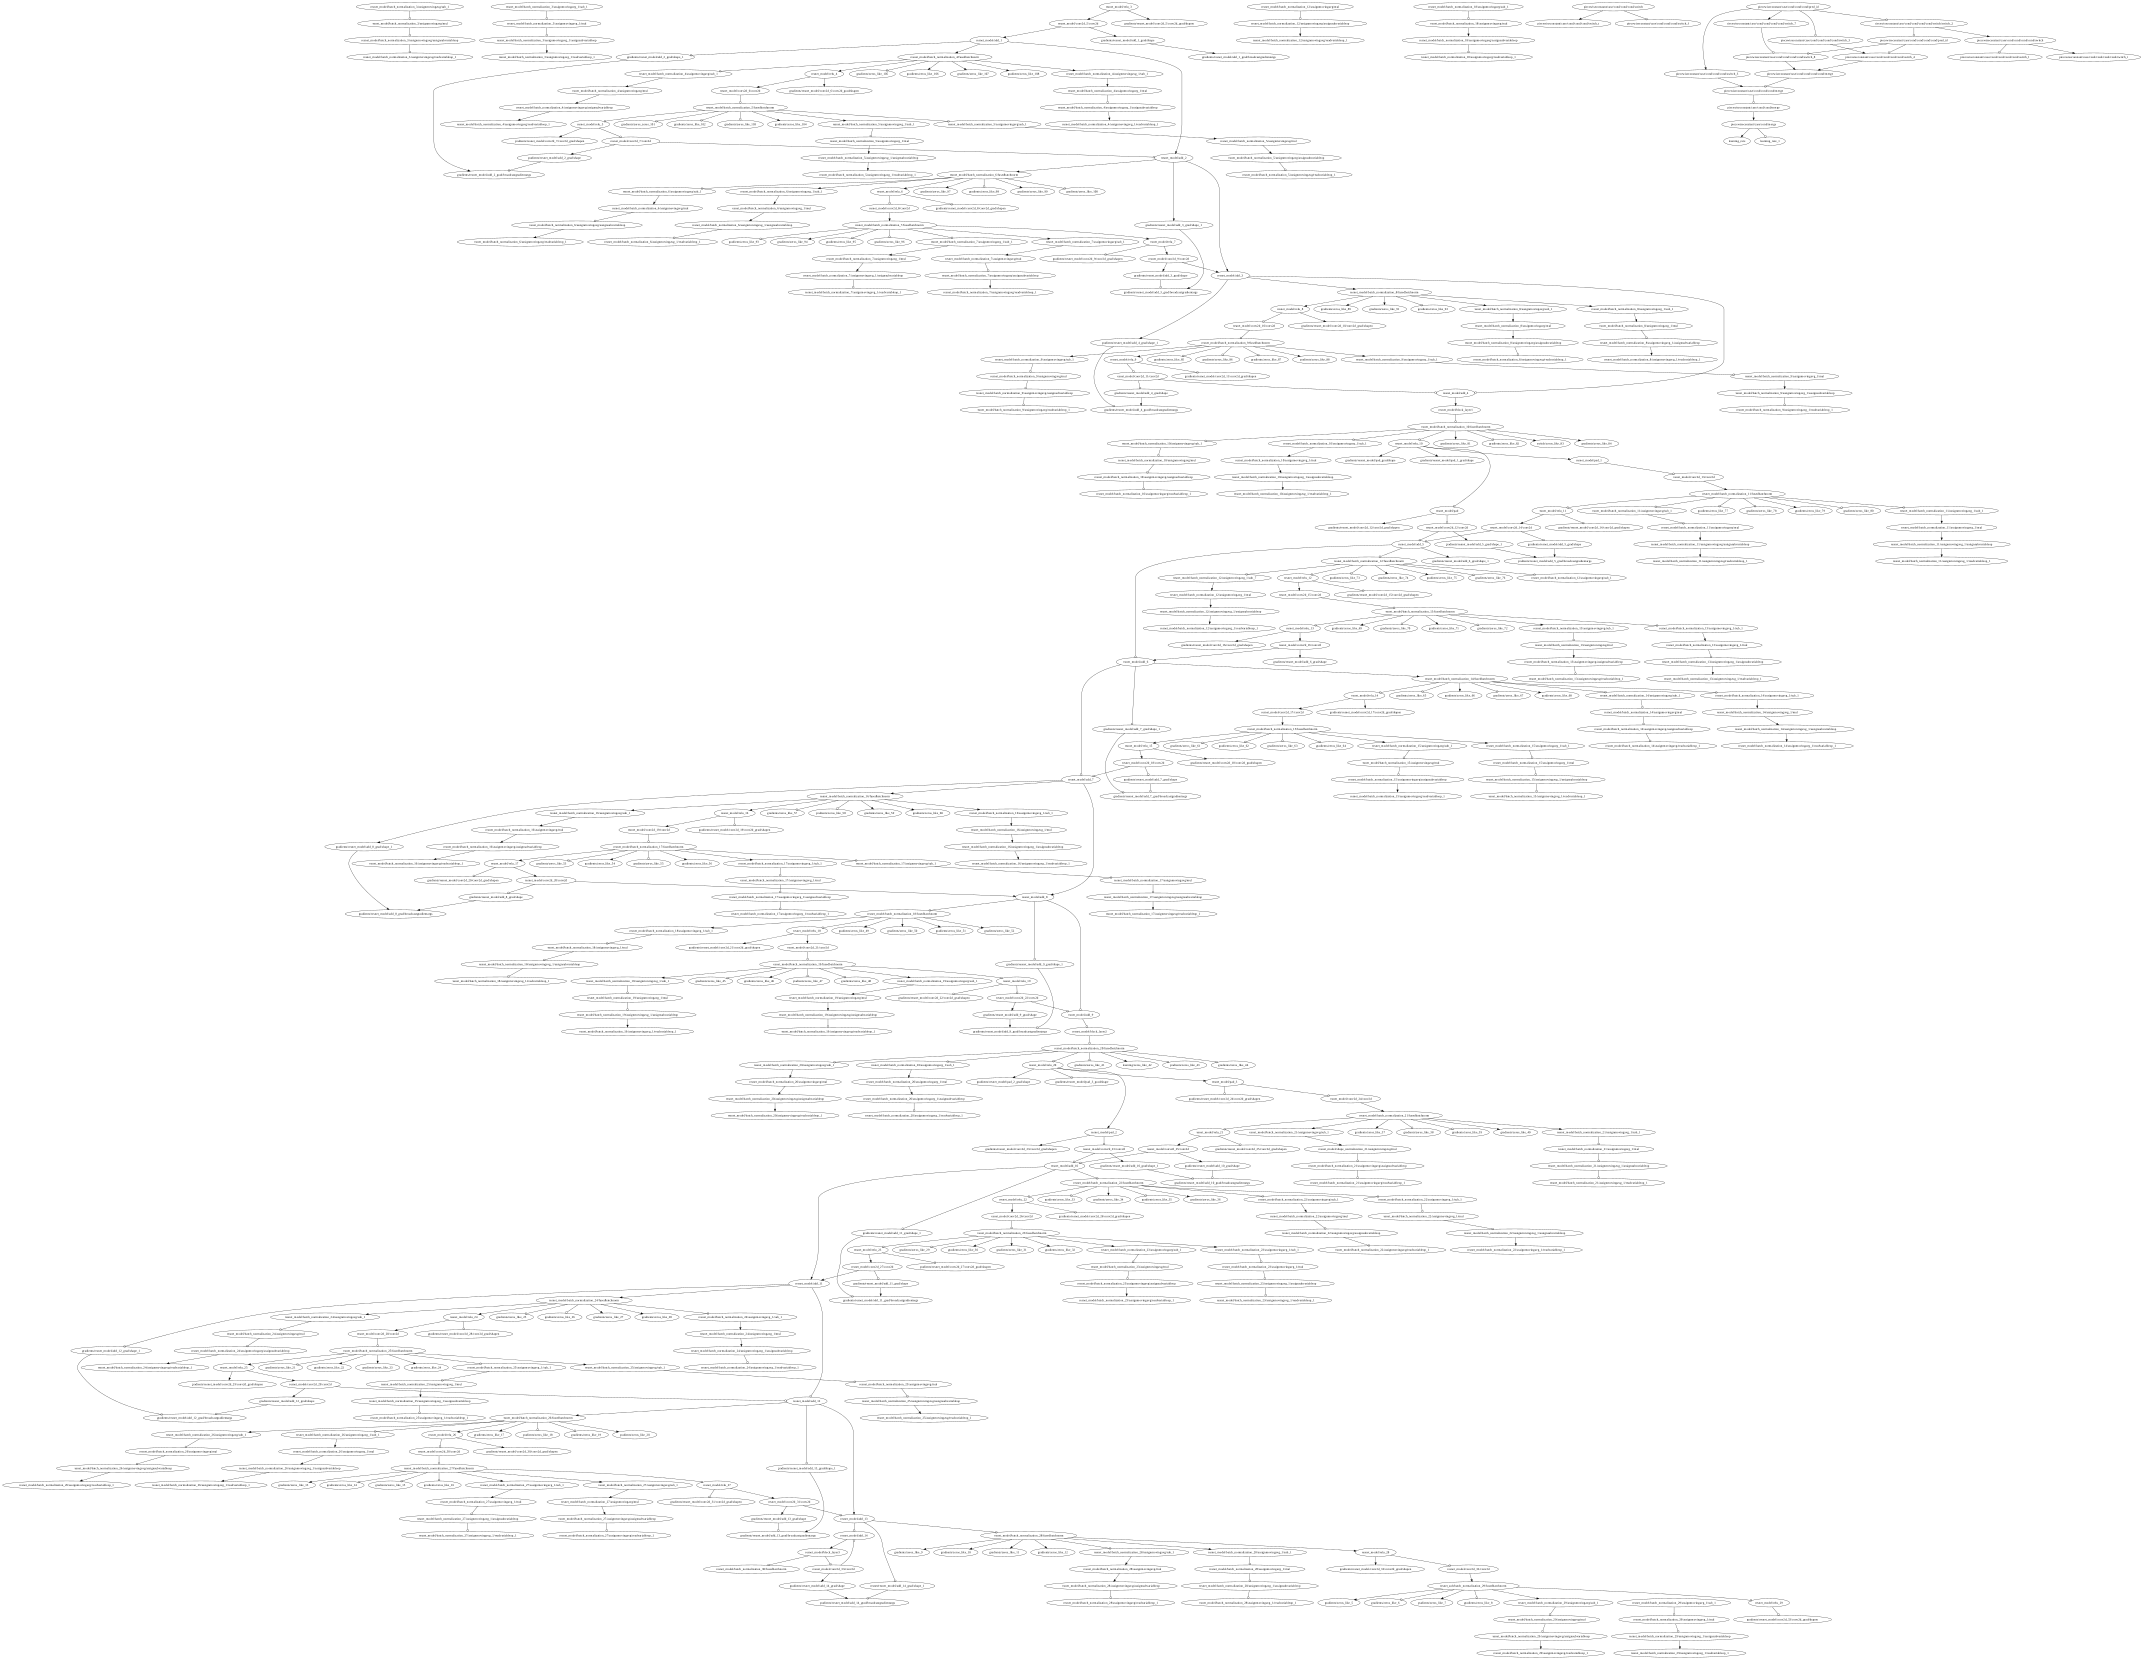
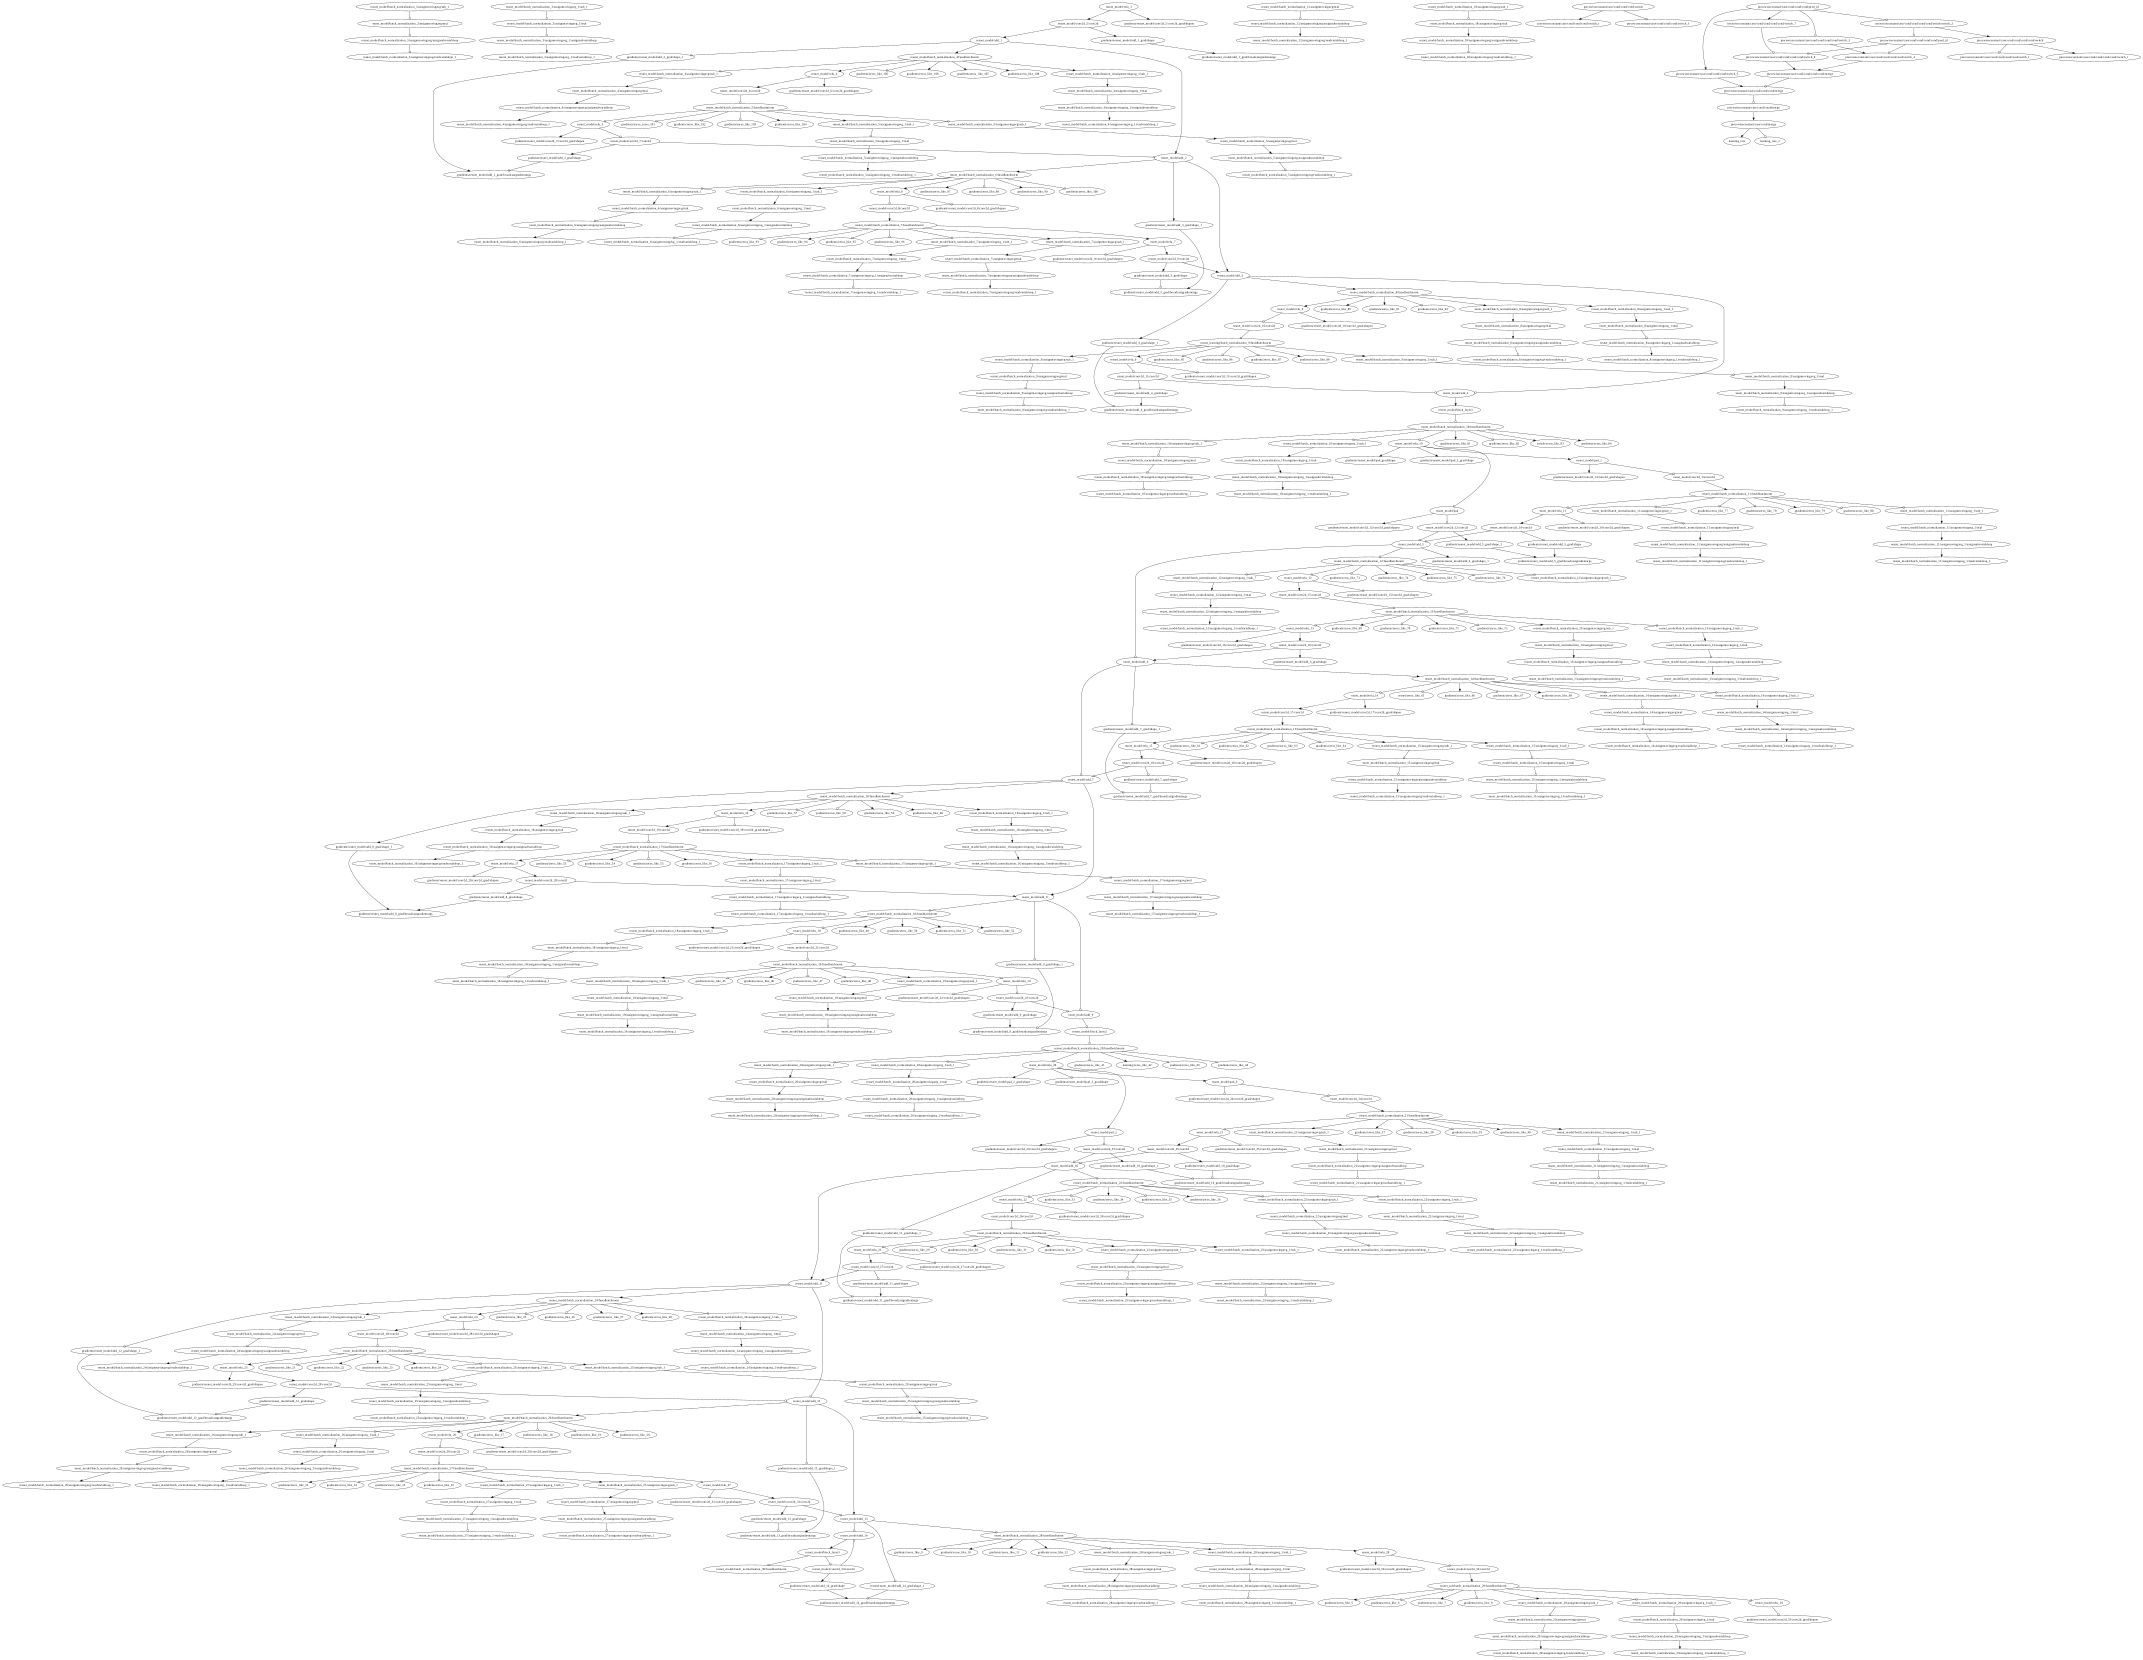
(1236, 343) -> (1236, 343)
none -> (1589, 477)
(1411, 696) -> (1411, 696)
(1358, 1149) -> (1358, 1149)
(1263, 1267) -> none
none -> (1571, 1594)
